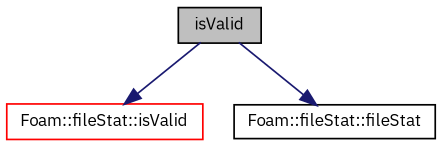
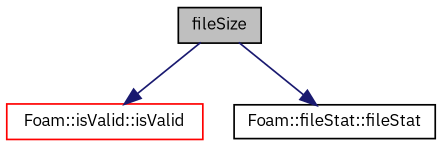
(220, 25) -> (220, 25)
(105, 122) -> (105, 122)
